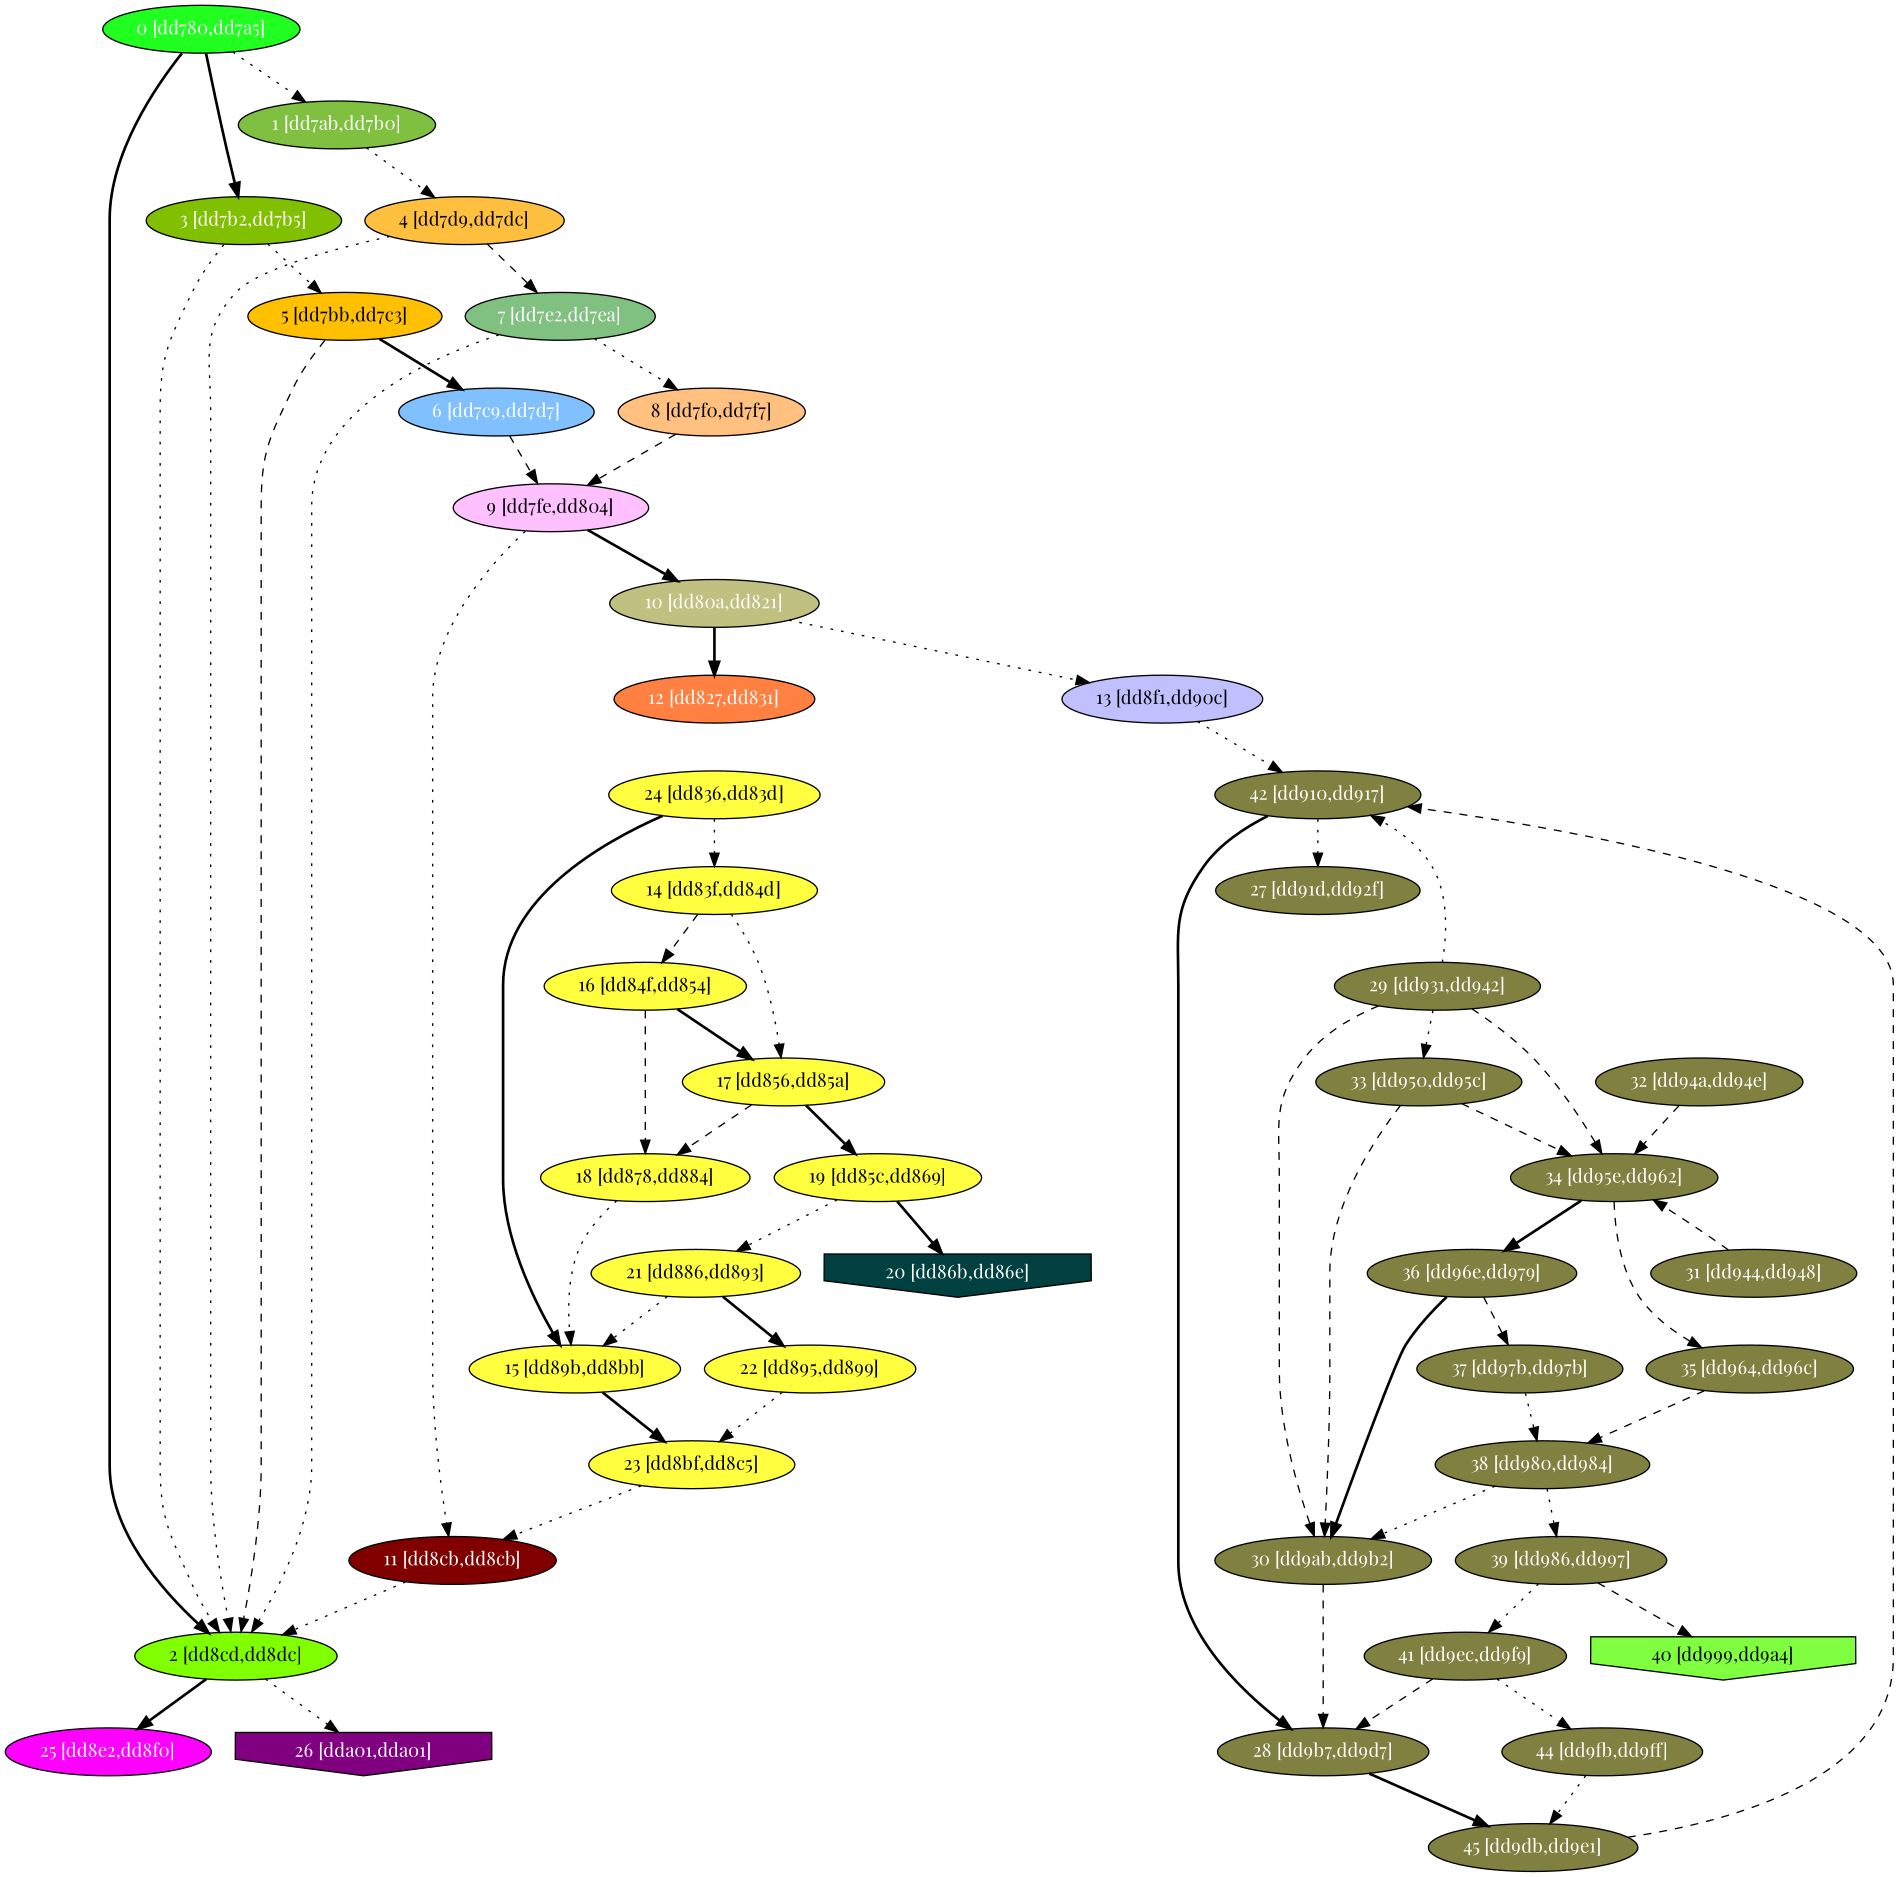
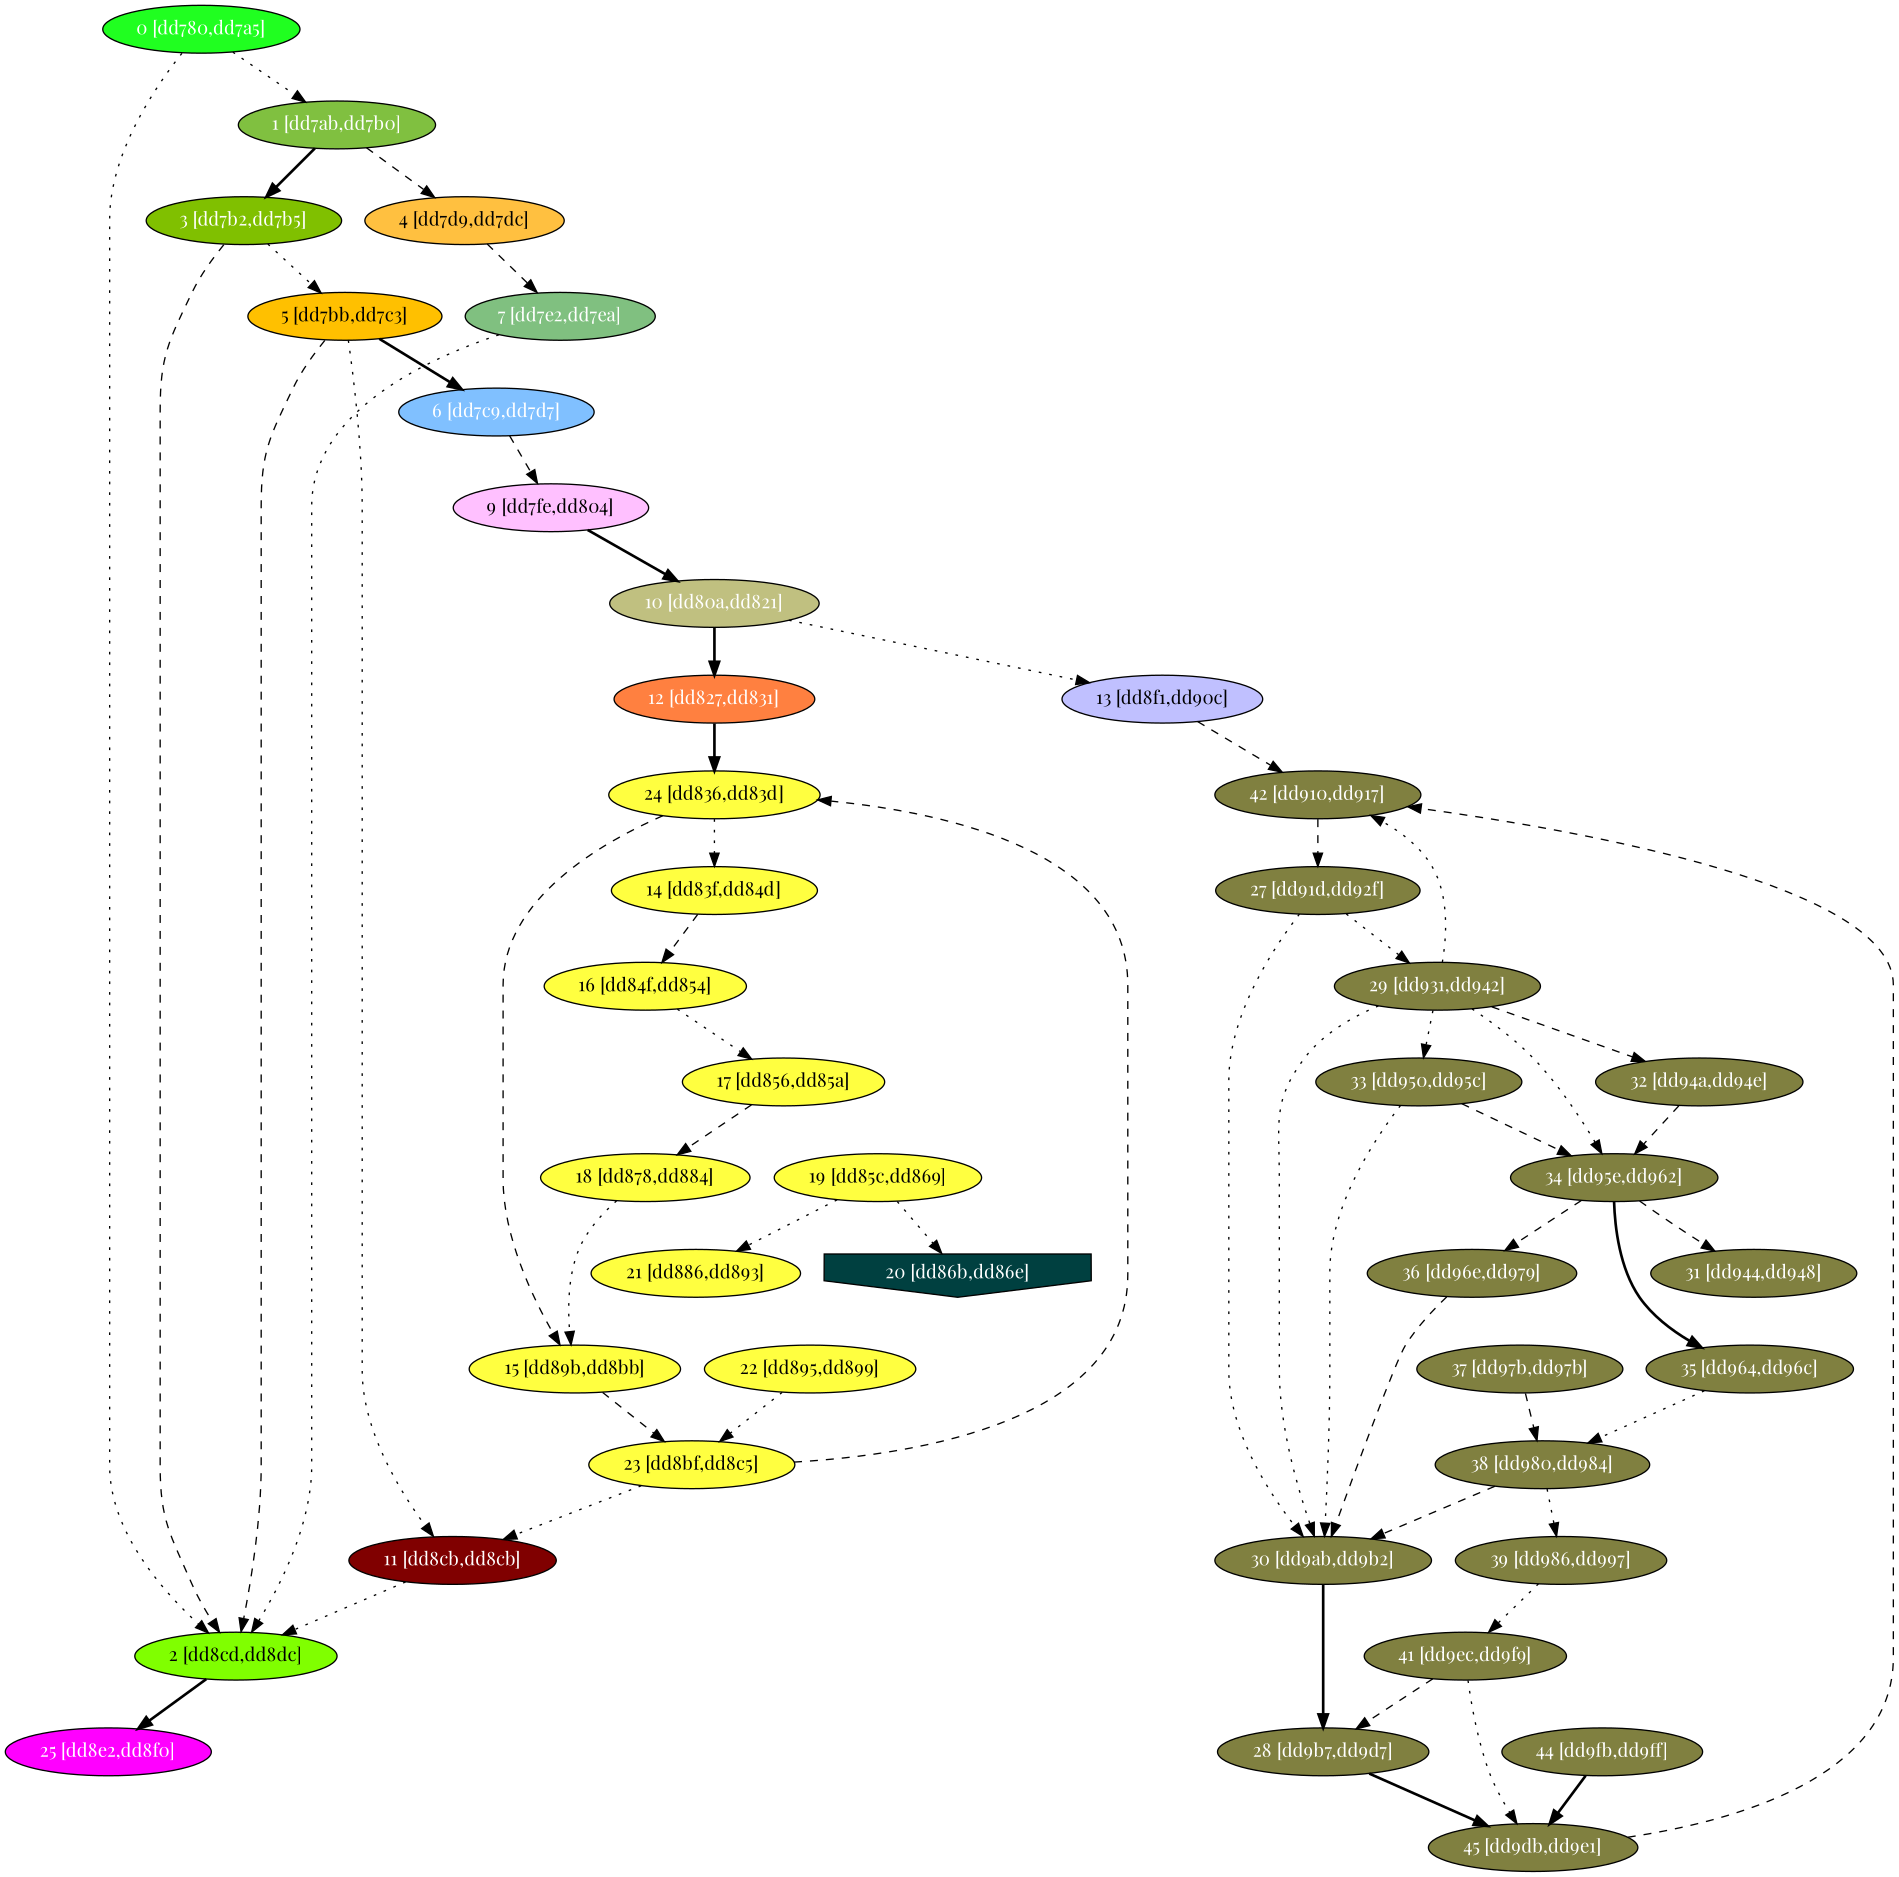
(220, 118) -> (295, 168)
(395, 169) -> (395, 169)
(712, 412) -> none
none -> (714, 740)
(1234, 743) -> (1234, 743)
(1318, 836) -> (1318, 836)
(110, 844) -> (110, 844)
(211, 870) -> none
(160, 931) -> (160, 931)
none -> (1372, 934)
(763, 976) -> none
(433, 1013) -> (362, 940)
(709, 1030) -> (709, 1030)
none -> (1562, 1032)
(503, 1041) -> (503, 1041)
(1542, 1068) -> (1542, 1068)
(645, 1075) -> none
(826, 1125) -> none
none -> (1128, 1149)
none -> (1229, 1219)
(915, 1222) -> (915, 1222)
(1549, 1222) -> (1549, 1222)
(1697, 1228) -> (1671, 1223)
(1279, 1244) -> (1279, 1244)
(1178, 1267) -> none
(1631, 1283) -> (1631, 1283)
(1330, 1306) -> (1330, 1306)
(1493, 1315) -> none
(641, 1317) -> none
(748, 1317) -> none
(1381, 1404) -> (1381, 1404)
(1530, 1411) -> (1530, 1411)
(628, 1413) -> (628, 1413)
(1652, 1414) -> (1652, 1414)
(1439, 1510) -> (1439, 1510)
(1323, 1649) -> (1323, 1649)
(1723, 1656) -> none
(1528, 1700) -> (1482, 1749)
(364, 1752) -> none
(1572, 1794) -> (1572, 1794)
